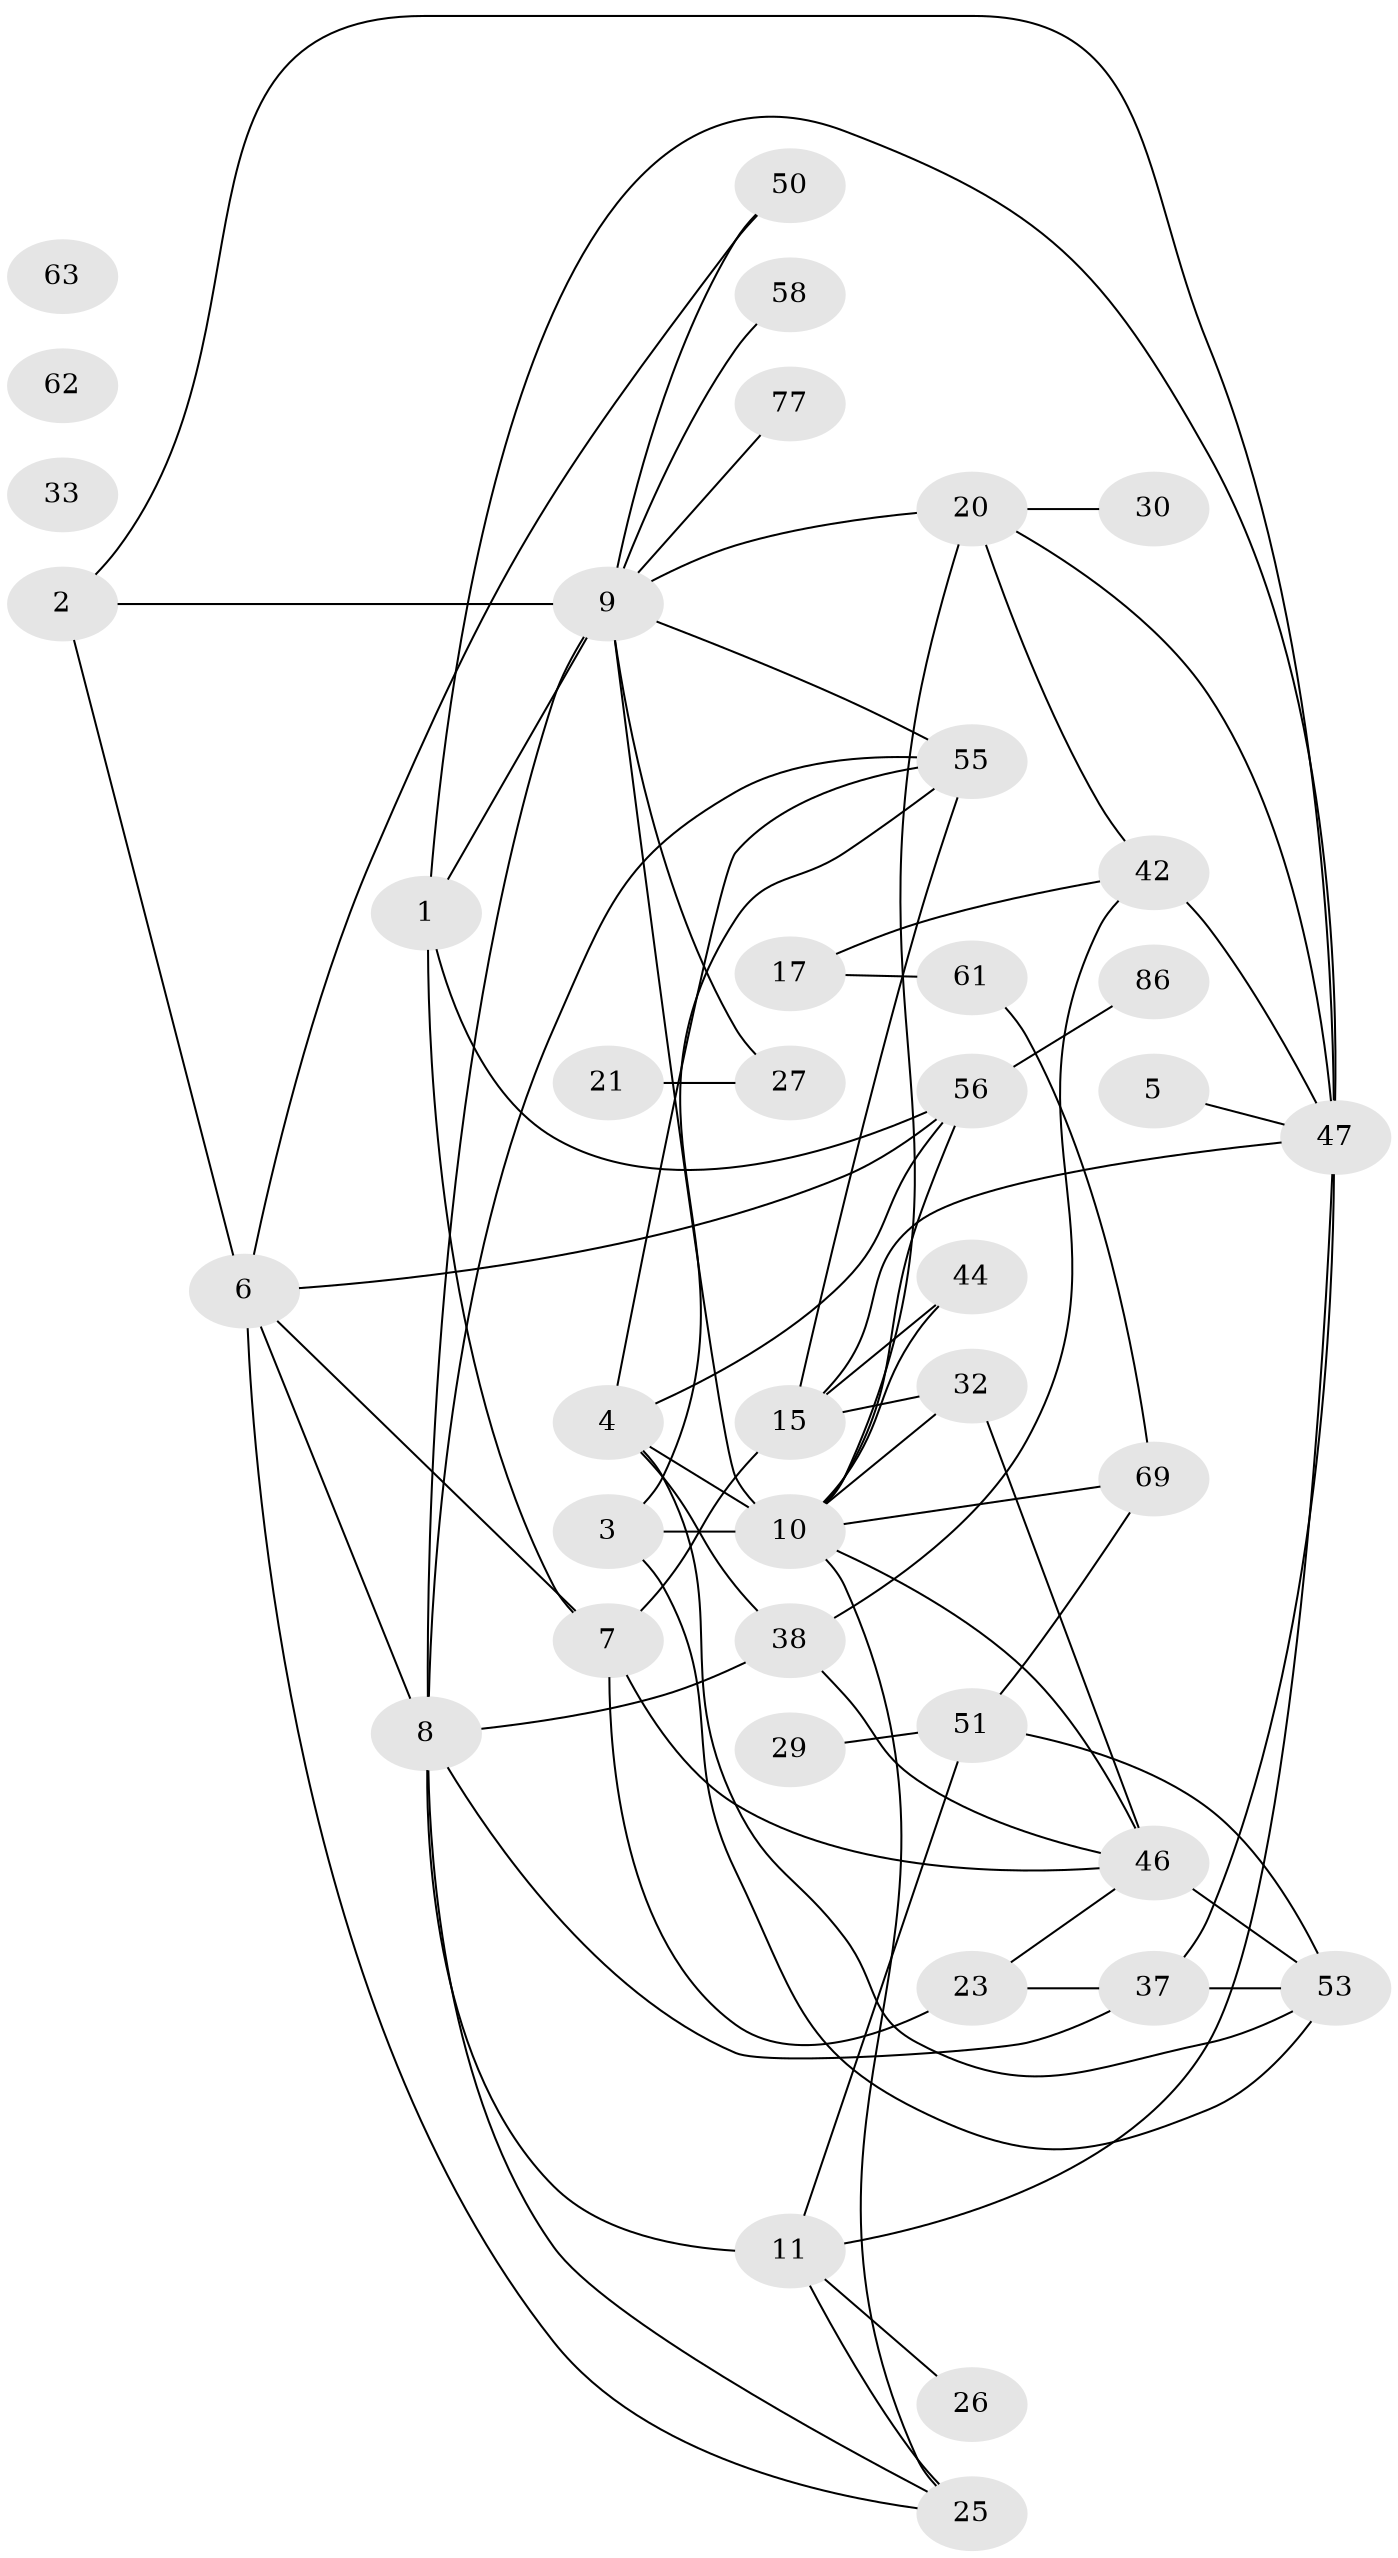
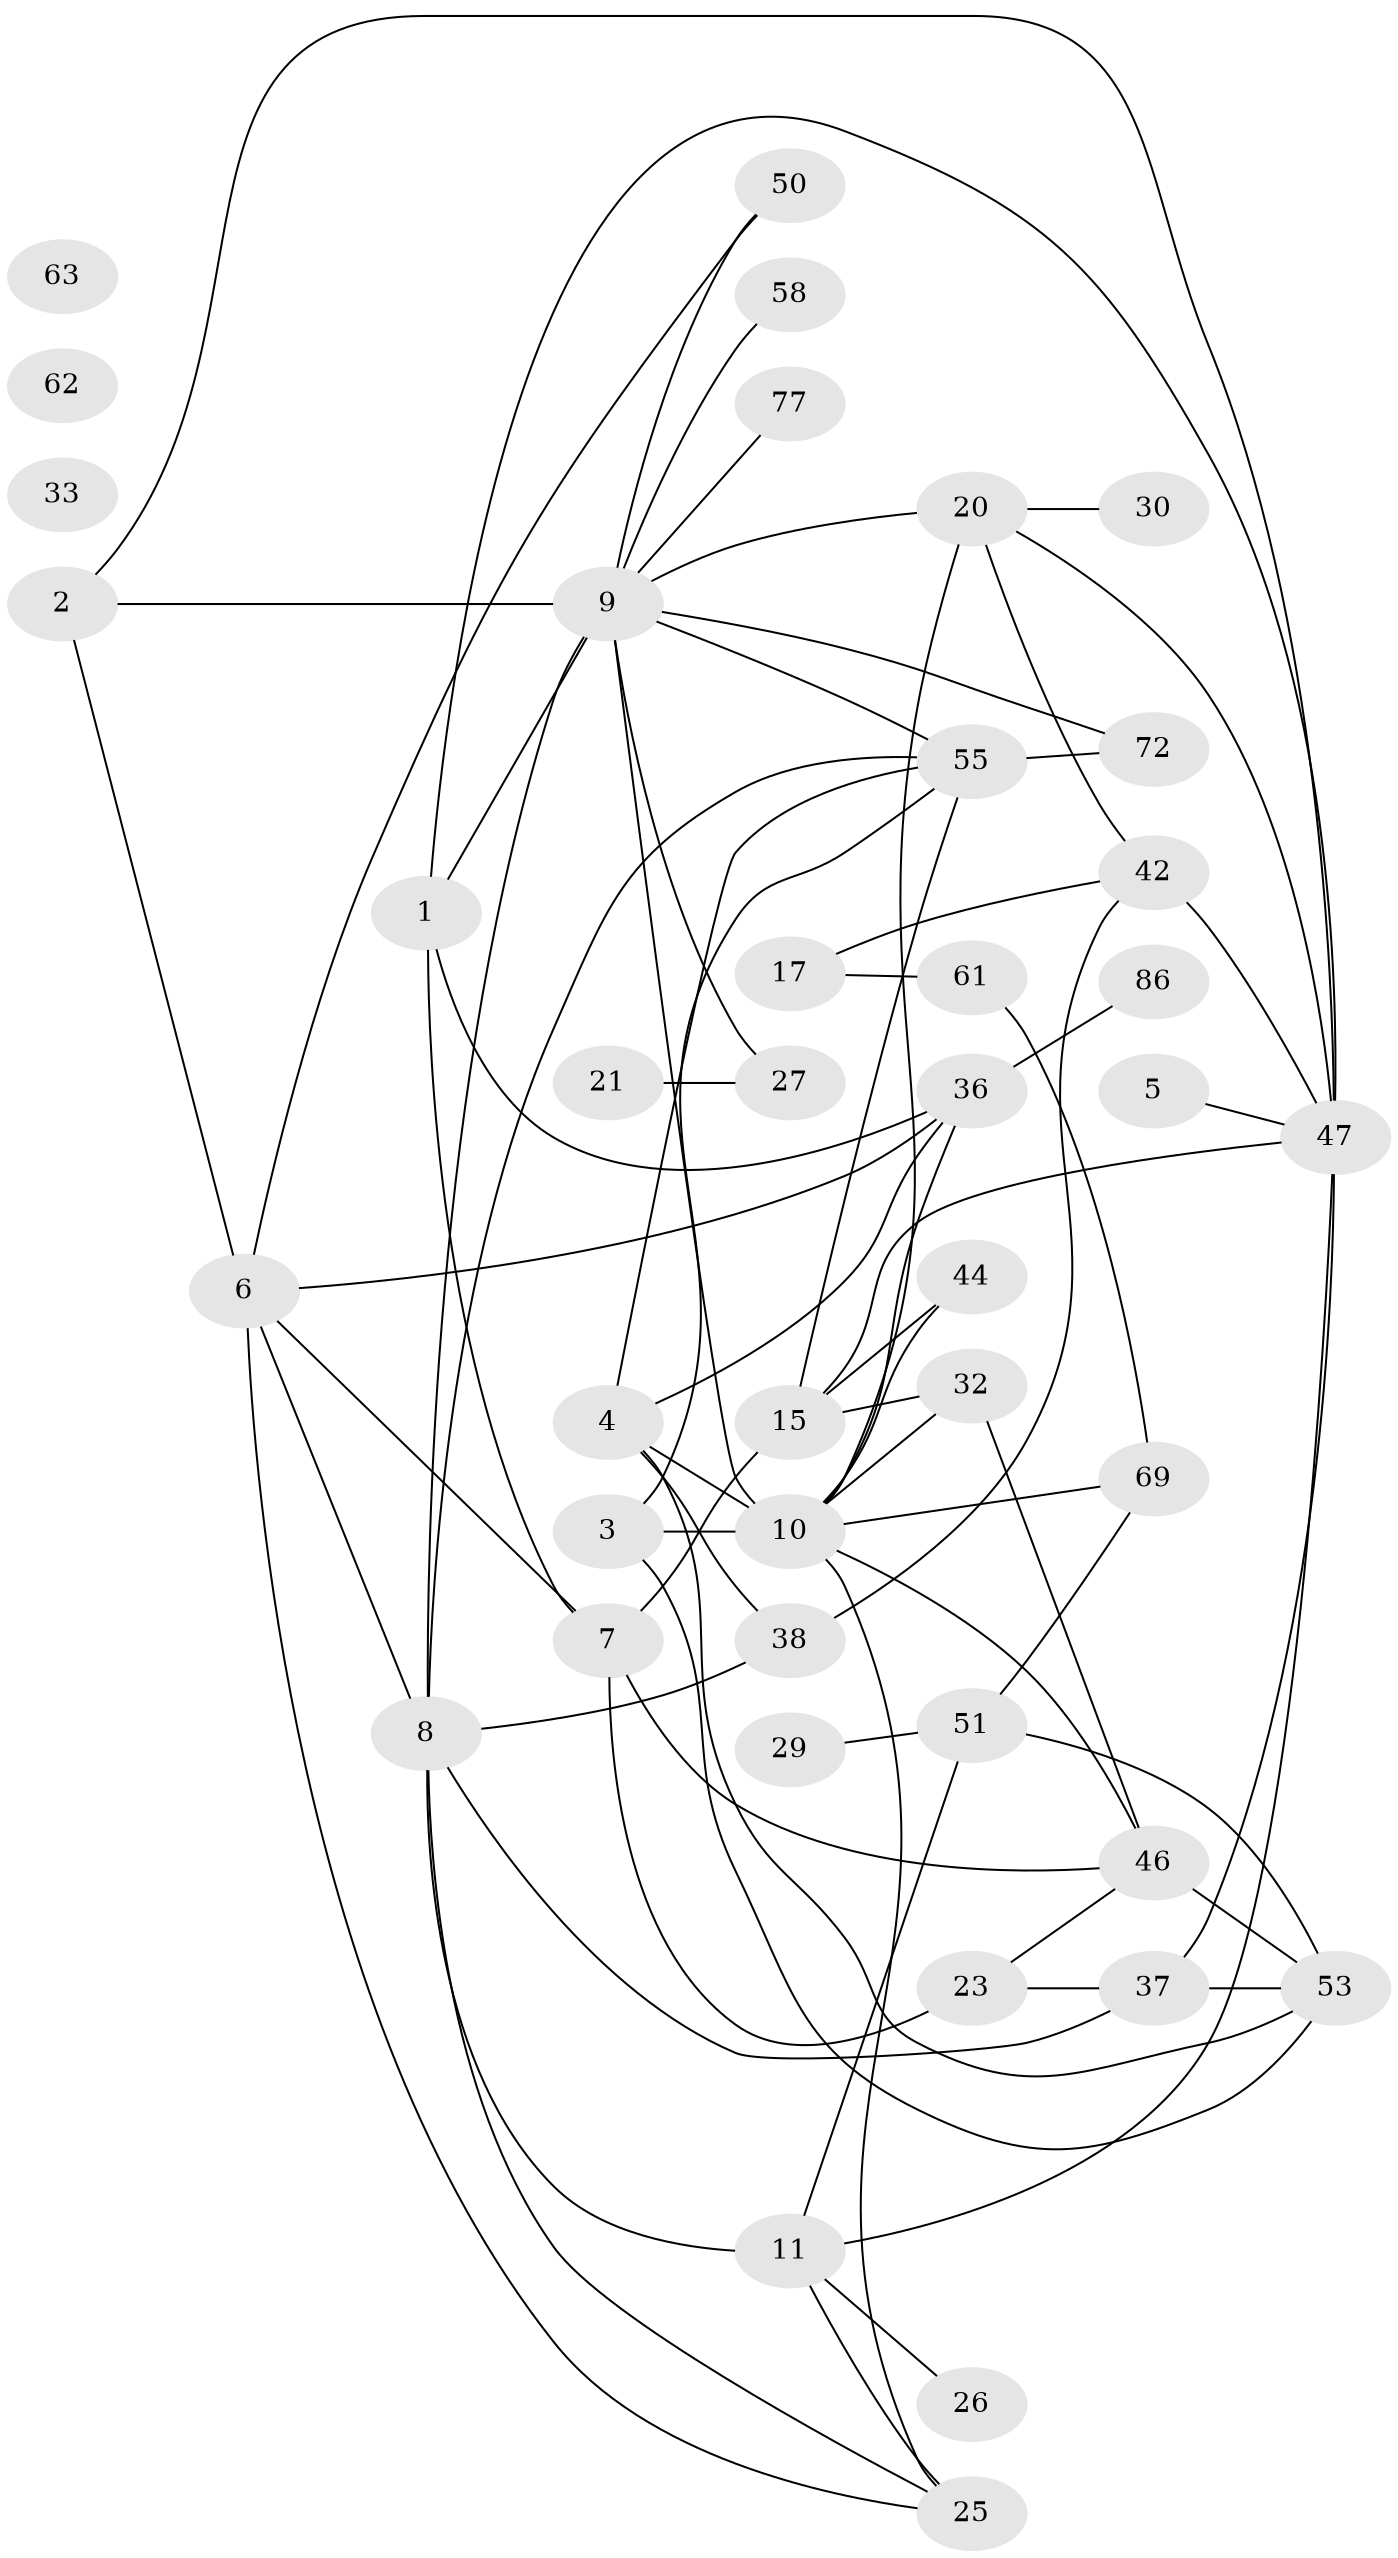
none -> (1154, 750)
(972, 1091) -> (972, 1091)
(932, 1790) -> none
